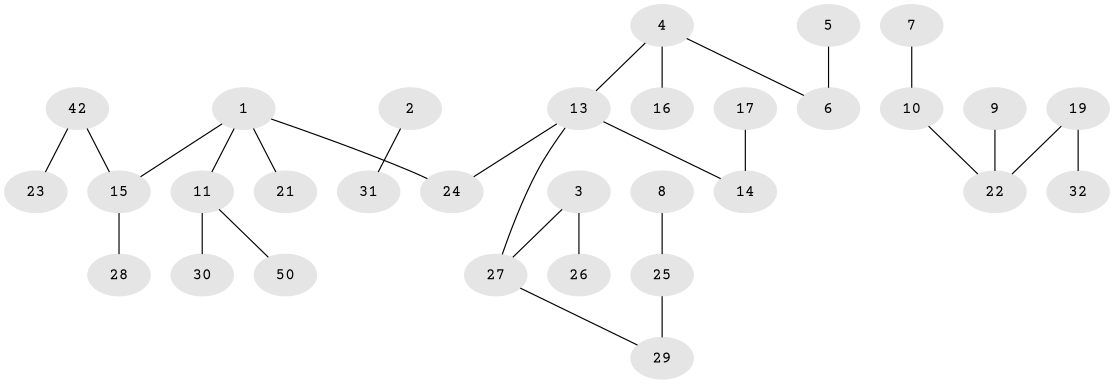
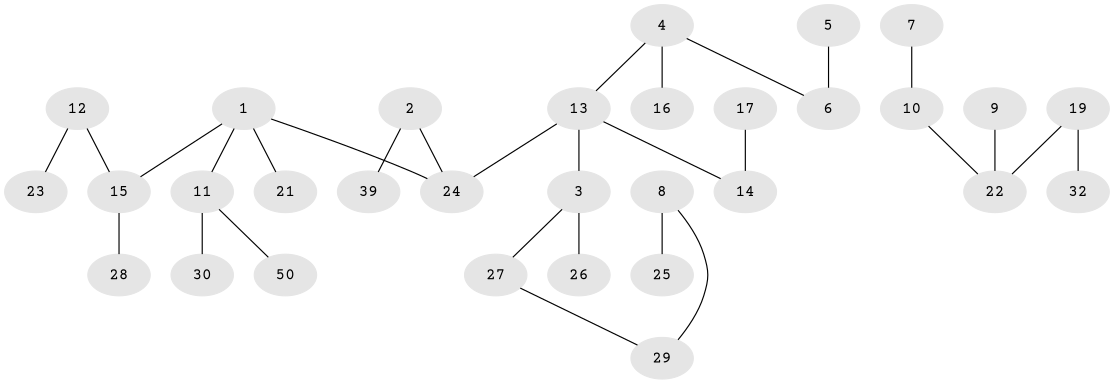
(77, 109) -> (77, 109)
none -> (431, 150)
(529, 189) -> (579, 150)
(369, 192) -> (369, 192)
(662, 317) -> (708, 275)
